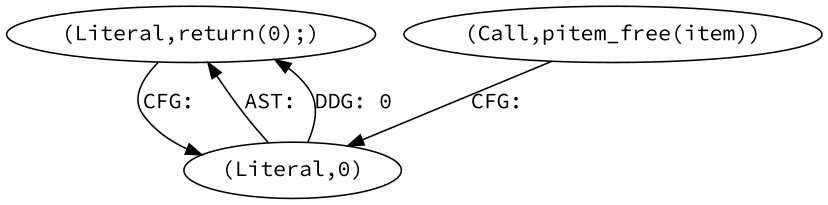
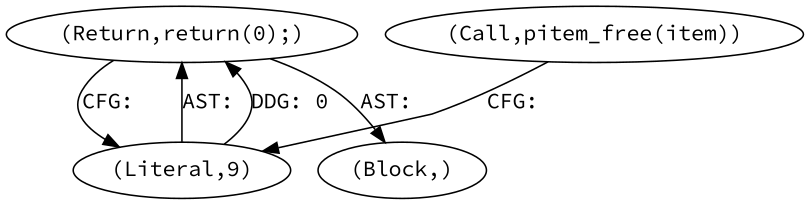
(191, 34) -> (182, 34)
(293, 170) -> (182, 170)
none -> (402, 170)
